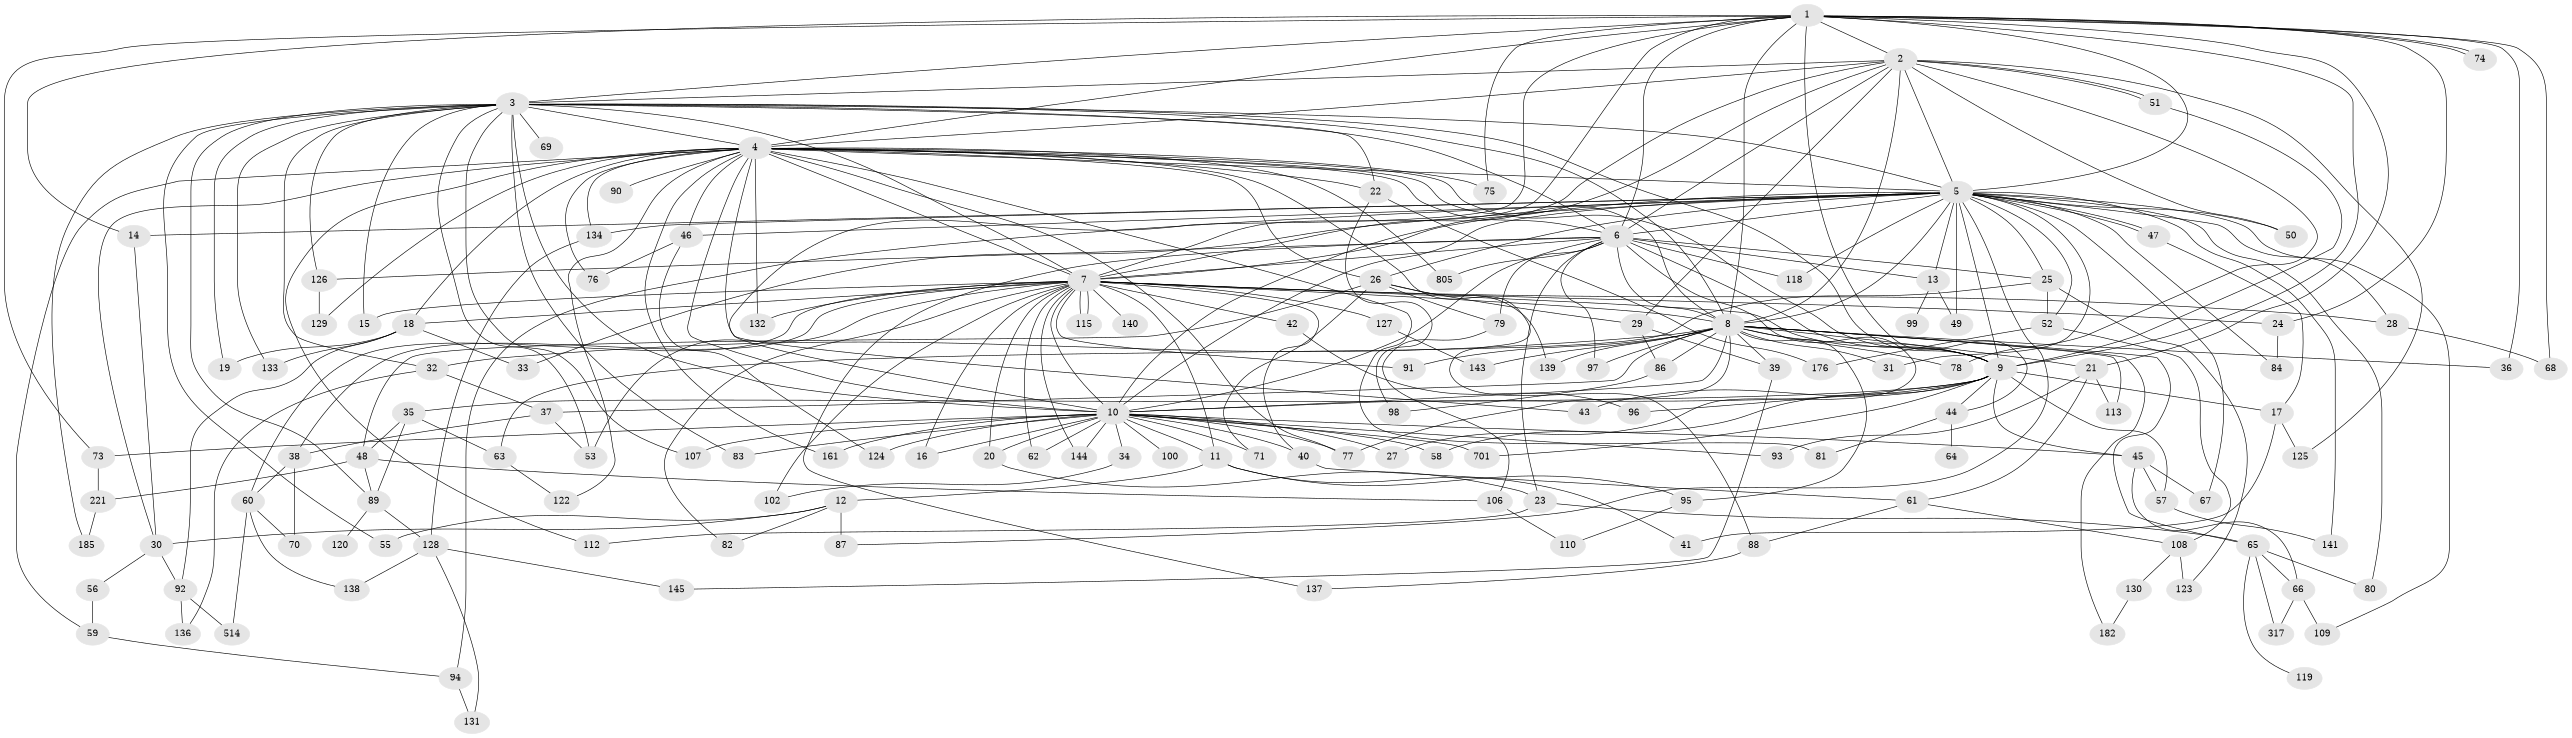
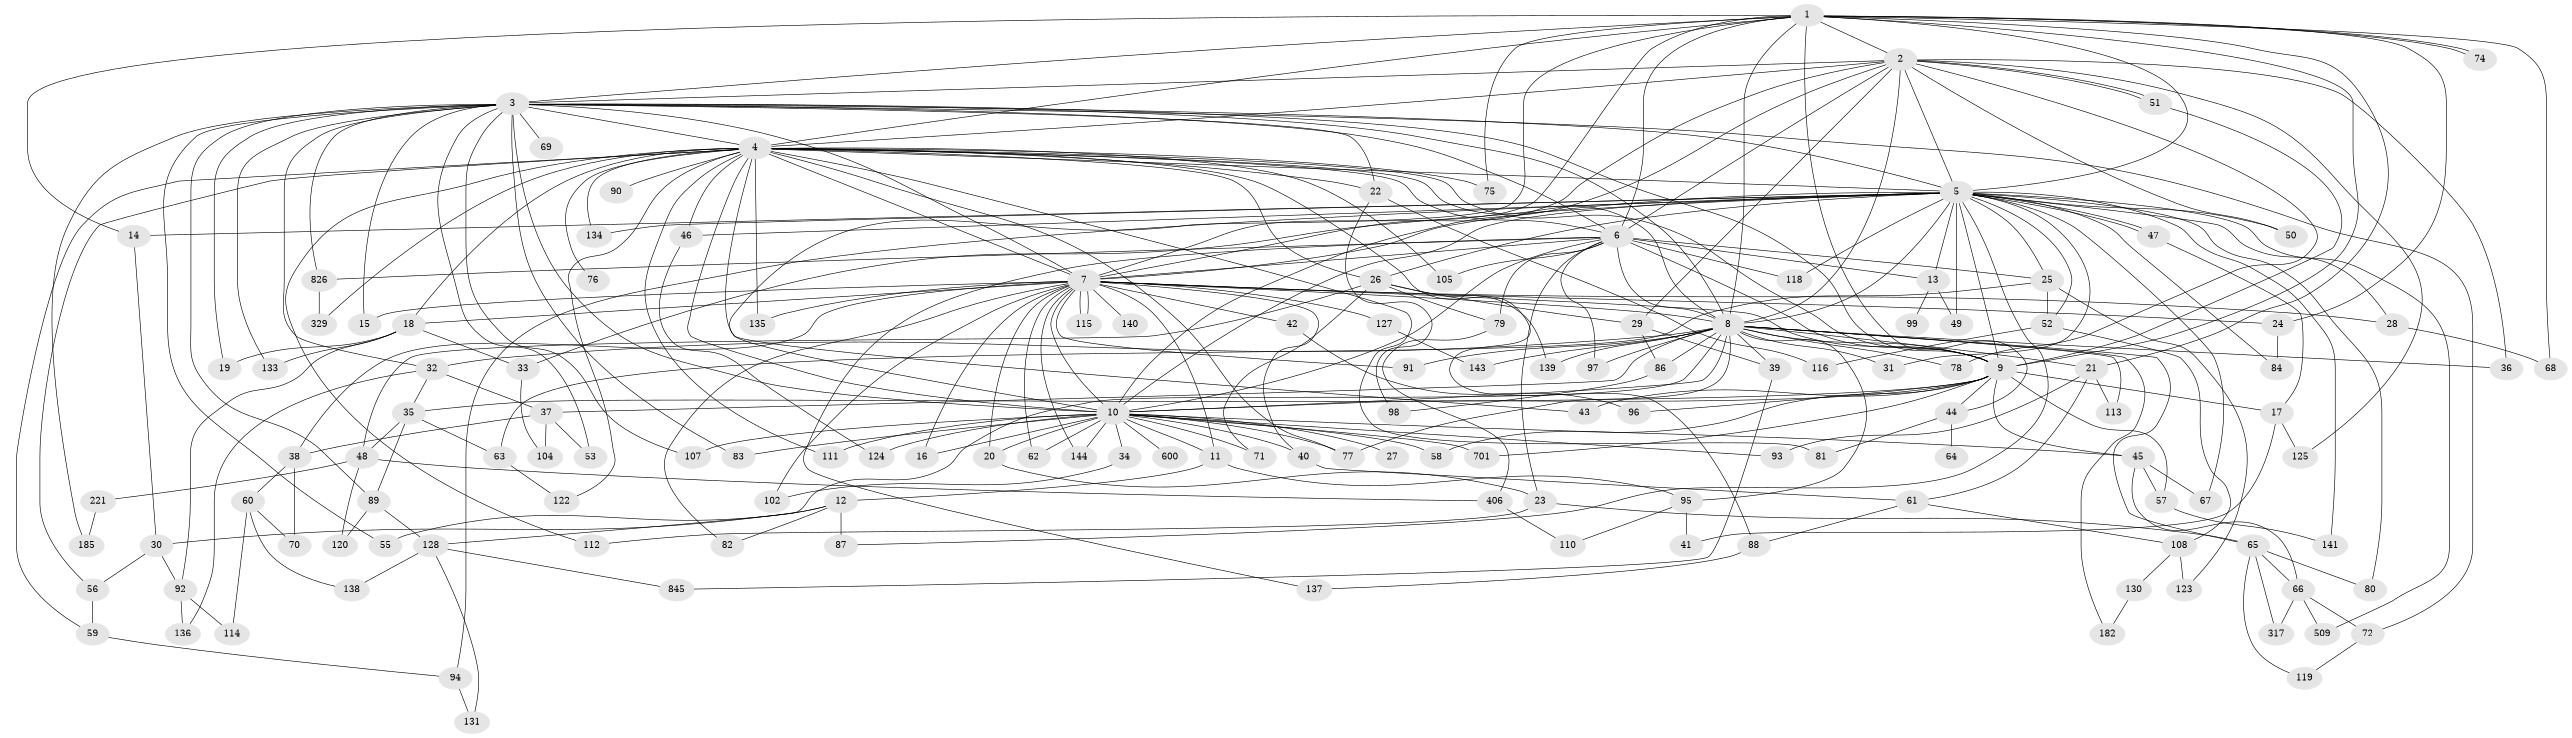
(2514, 61) -> (2292, 80)
(266, 204) -> (228, 191)
(1787, 214) -> none
(640, 258) -> none
(319, 281) -> (319, 281)
(1444, 281) -> (1444, 281)
(319, 325) -> (319, 325)
(758, 325) -> (758, 325)
(787, 332) -> none
(824, 336) -> none
(470, 358) -> (986, 435)
(1820, 369) -> (1820, 369)
(1910, 381) -> none
none -> (420, 391)
(98, 457) -> none
none -> (545, 457)
(831, 457) -> (831, 457)
(1170, 457) -> (1170, 457)
(368, 479) -> (349, 501)
(1421, 479) -> (1686, 524)
(1495, 502) -> (1495, 502)
(677, 590) -> (677, 590)
(232, 634) -> (232, 634)
(2322, 634) -> (2322, 634)
none -> (2368, 634)
